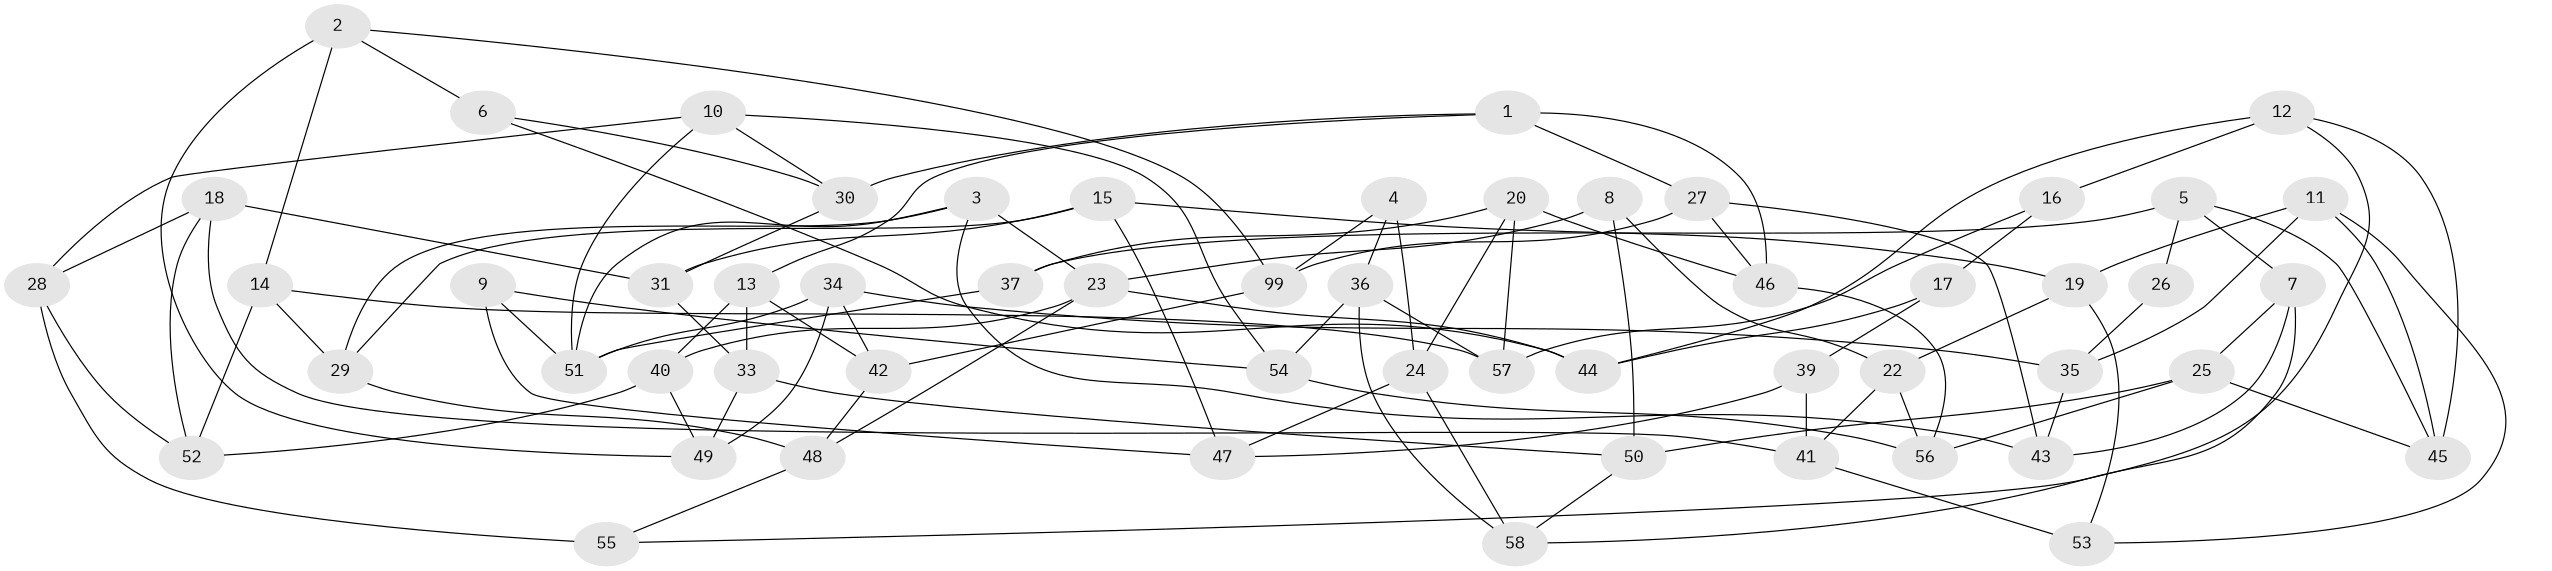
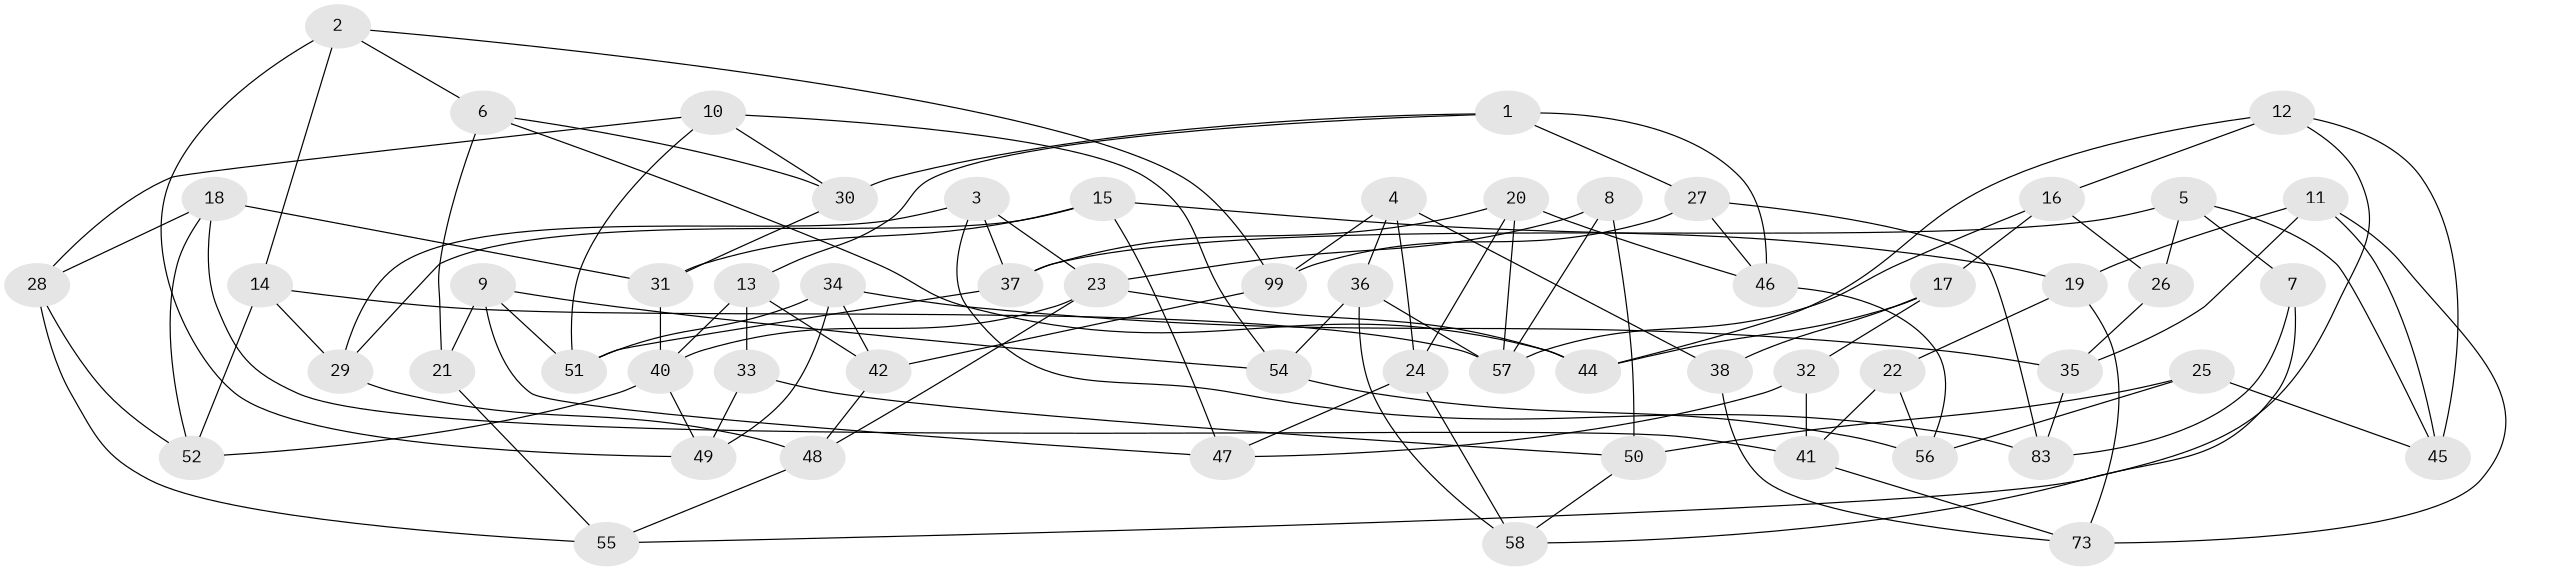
(655, 239) -> (994, 242)
none -> (2107, 242)
(1733, 312) -> (1560, 279)
(703, 328) -> (660, 329)
(2247, 328) -> none
none -> (442, 372)
none -> (1720, 372)
(1806, 372) -> (1806, 372)
(2041, 458) -> (2041, 458)
(2082, 544) -> (2082, 544)
